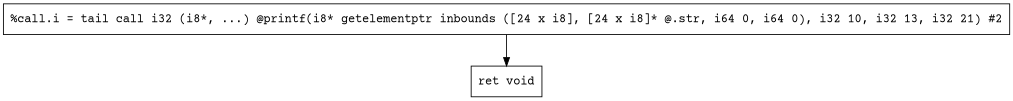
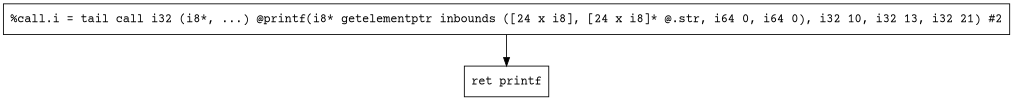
(507, 81) -> (507, 81)
